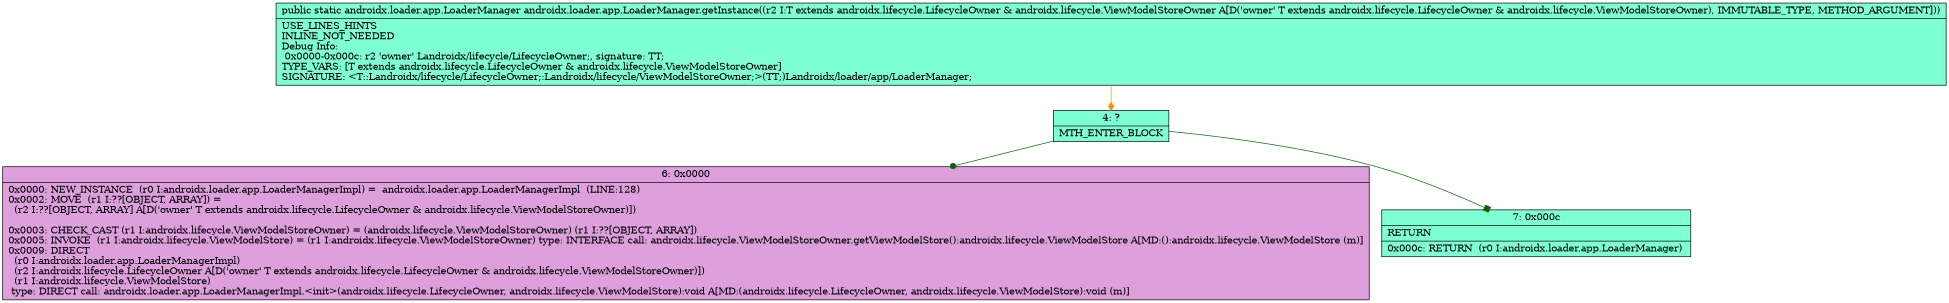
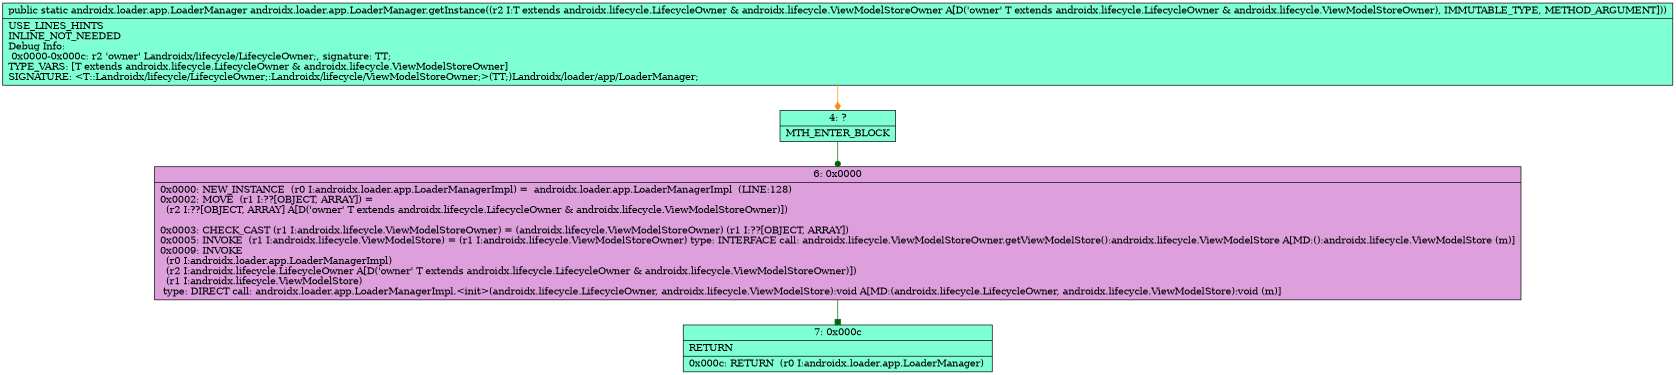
(1330, 155) -> (838, 309)
(52, 251) -> (204, 251)
